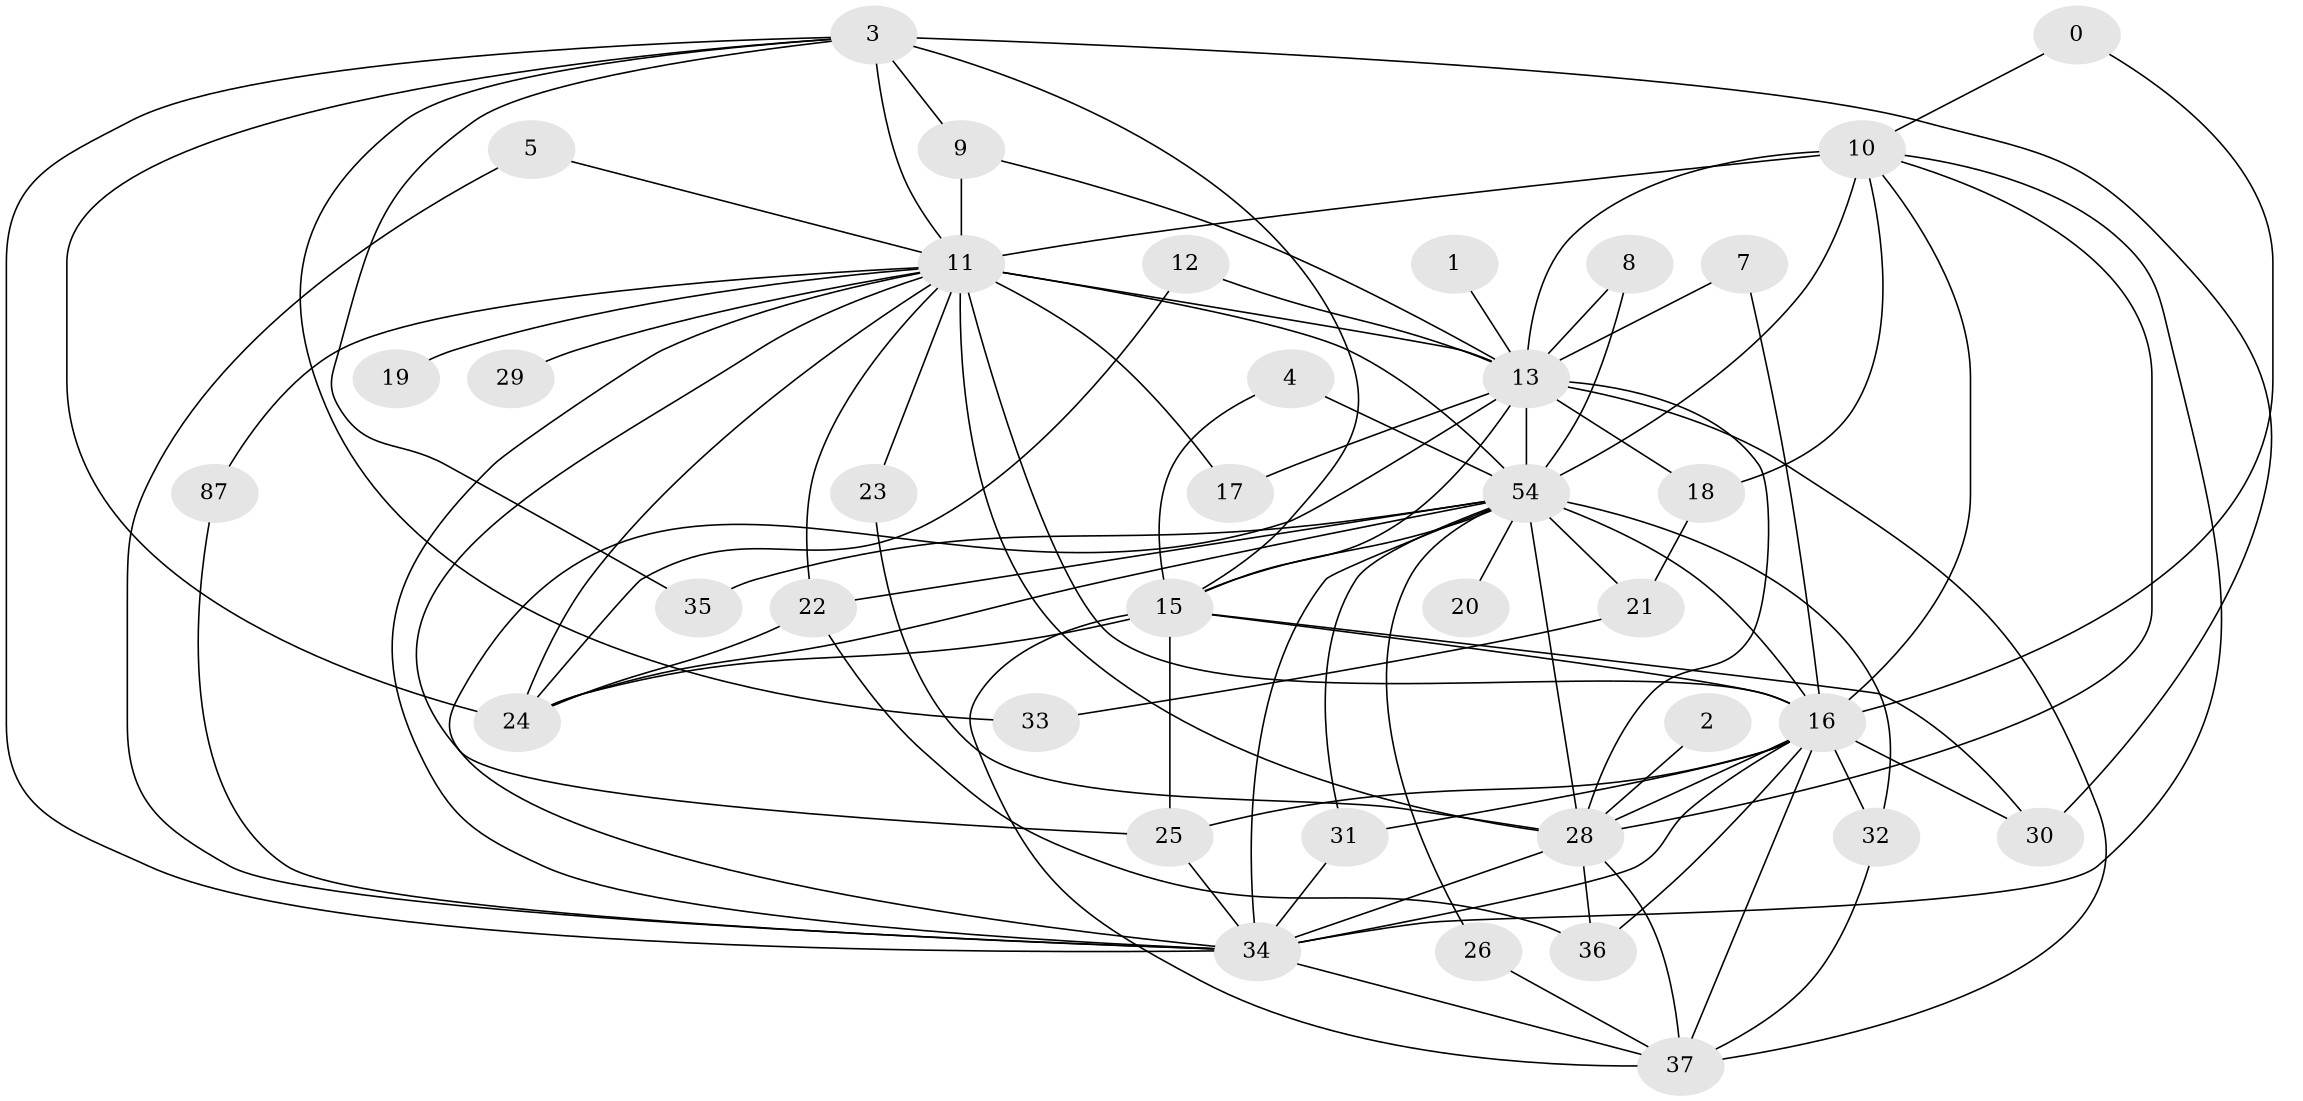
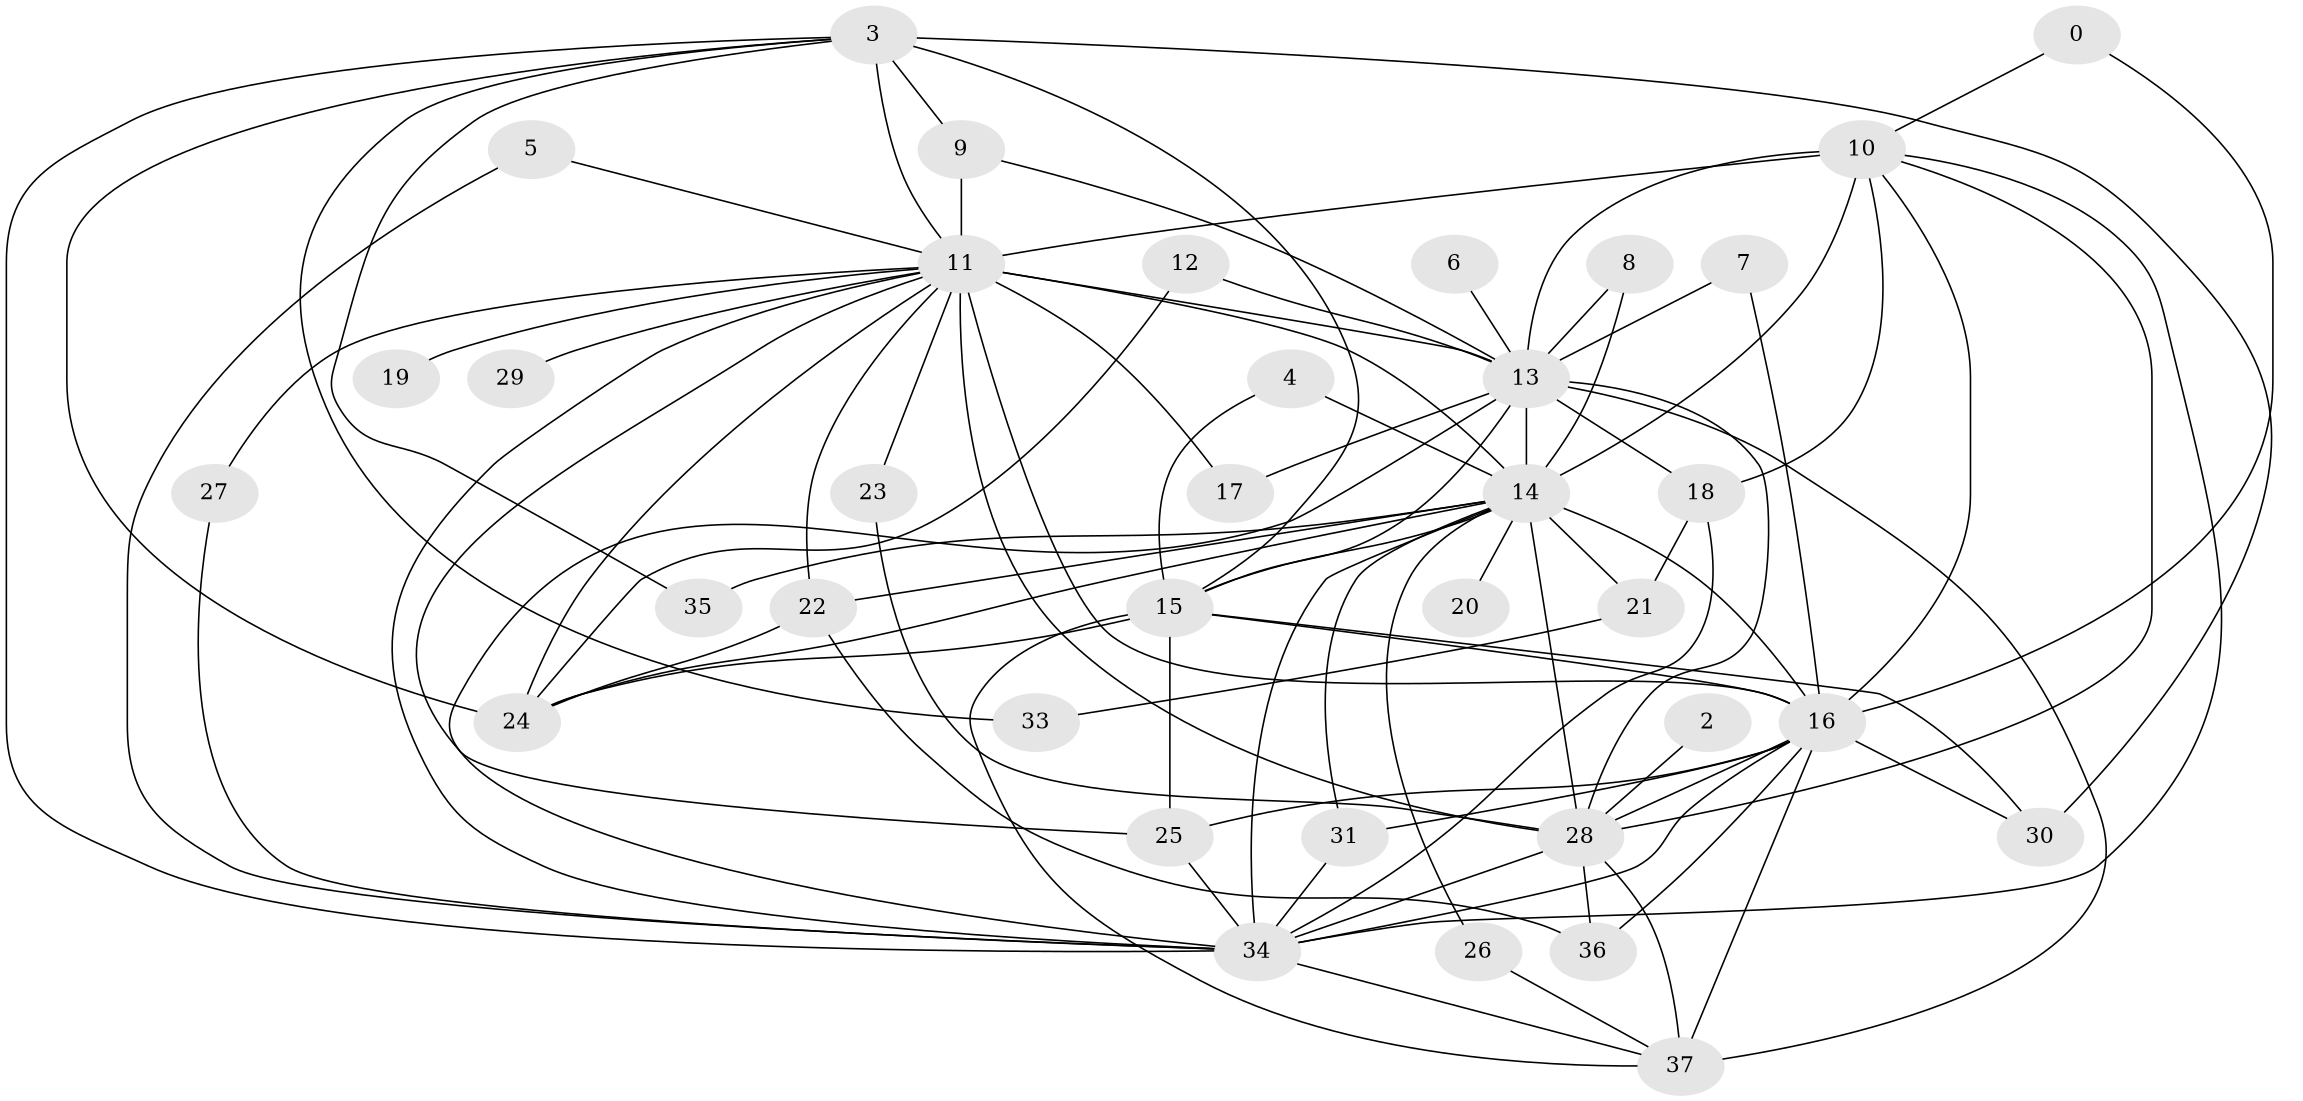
(1455, 264) -> (1455, 264)
(215, 493) -> (215, 493)
(1526, 493) -> (1526, 493)
none -> (1540, 747)
(1877, 837) -> none
